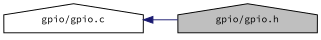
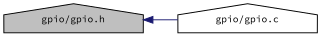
(165, 20) -> (165, 20)
